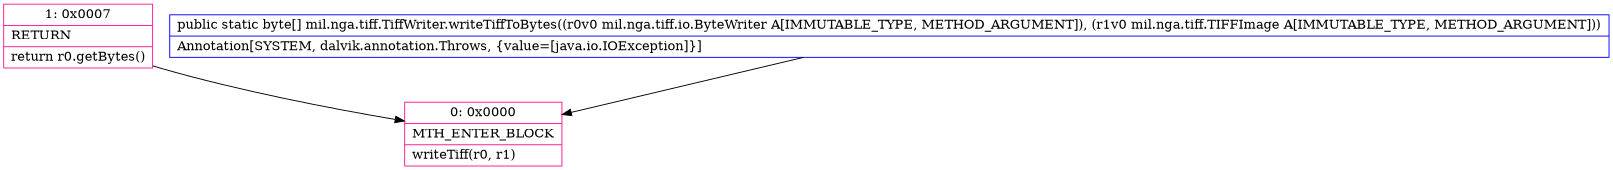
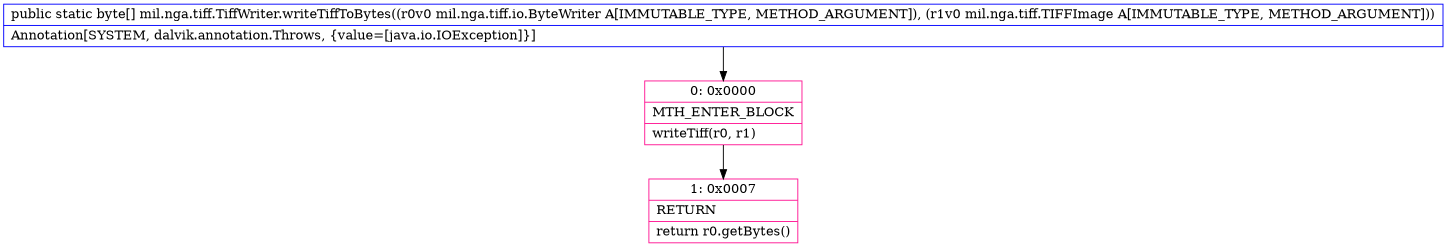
(273, 96) -> (723, 157)
